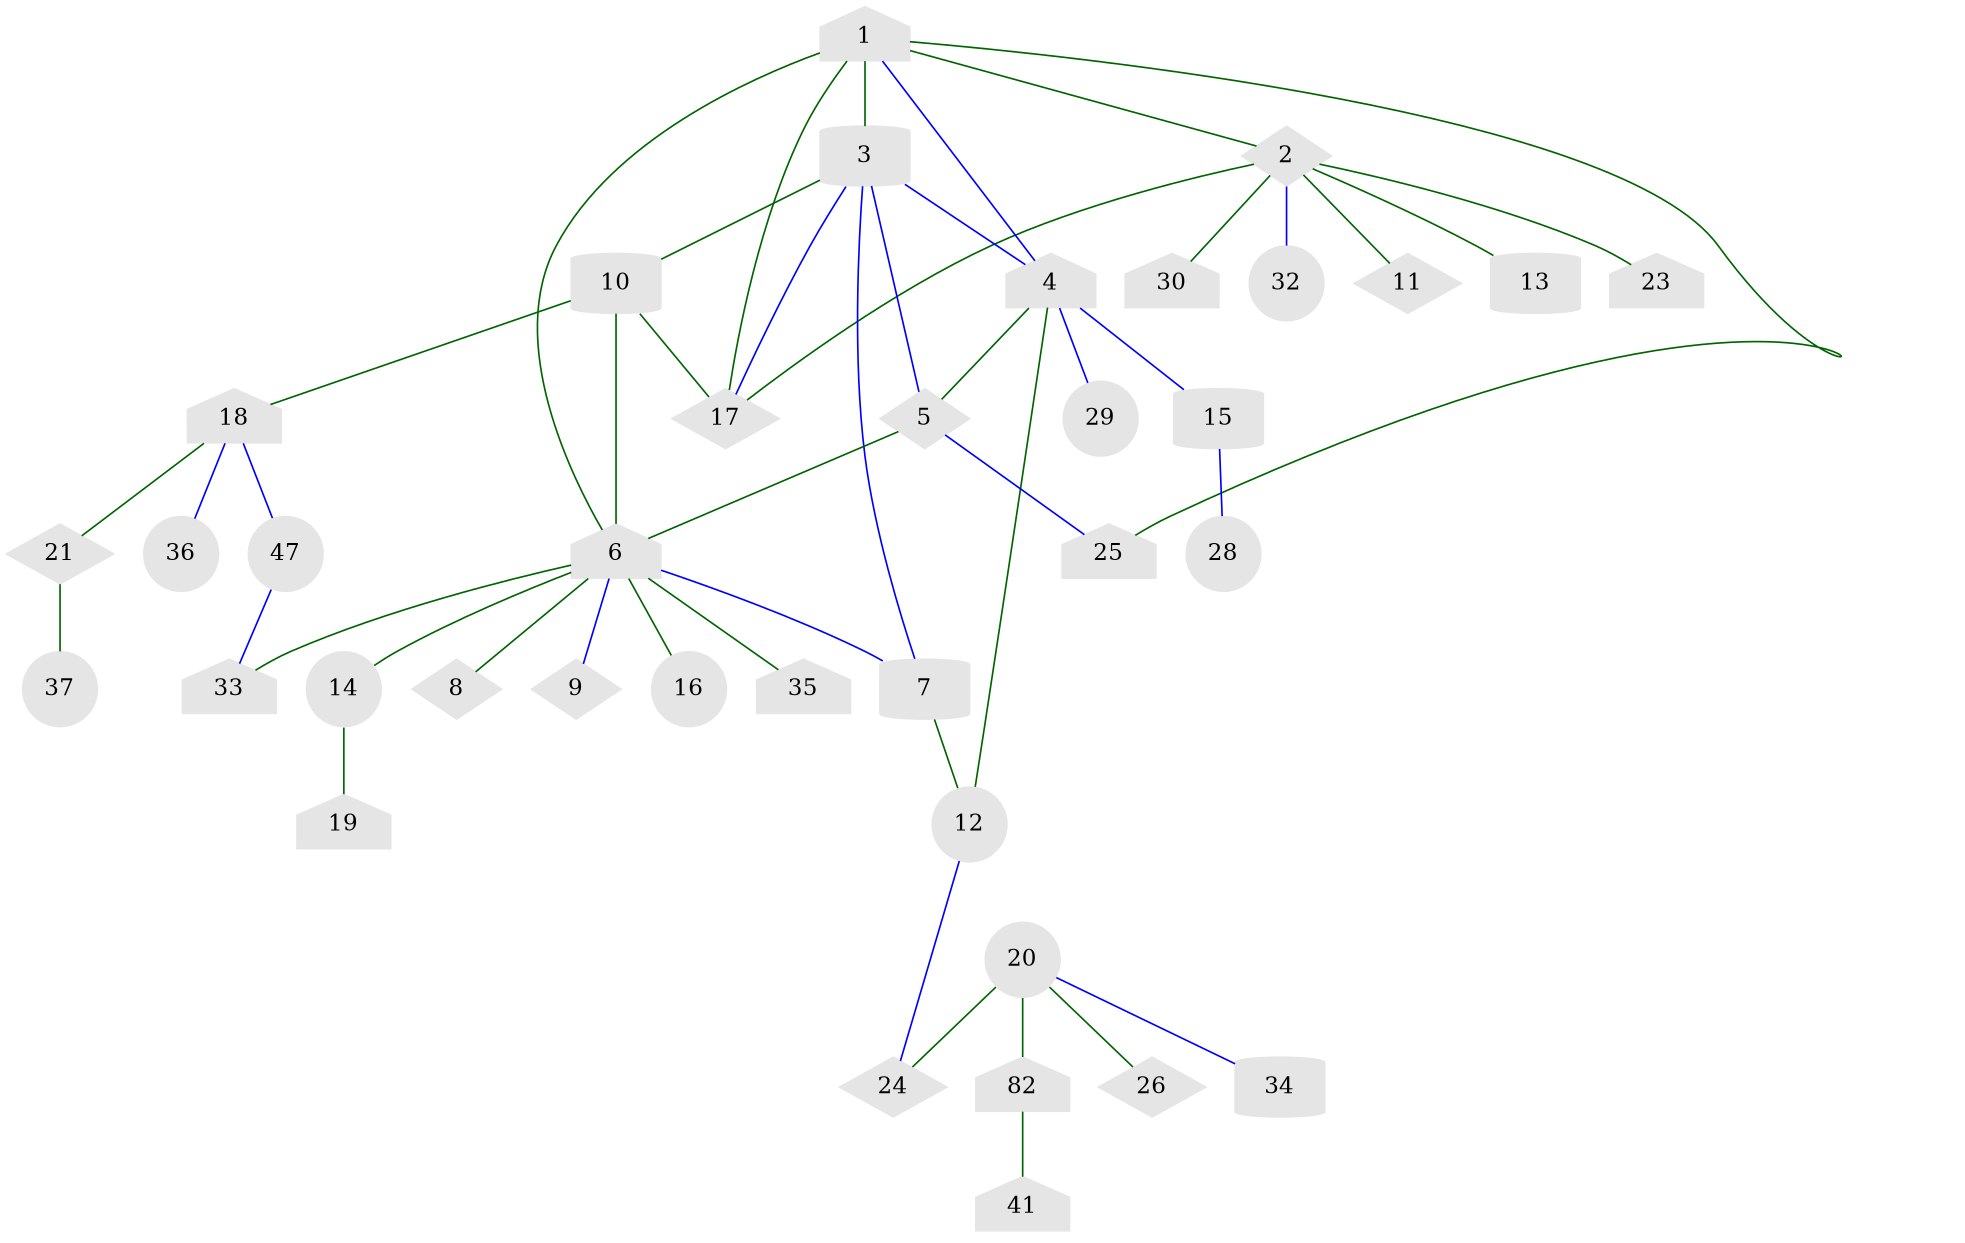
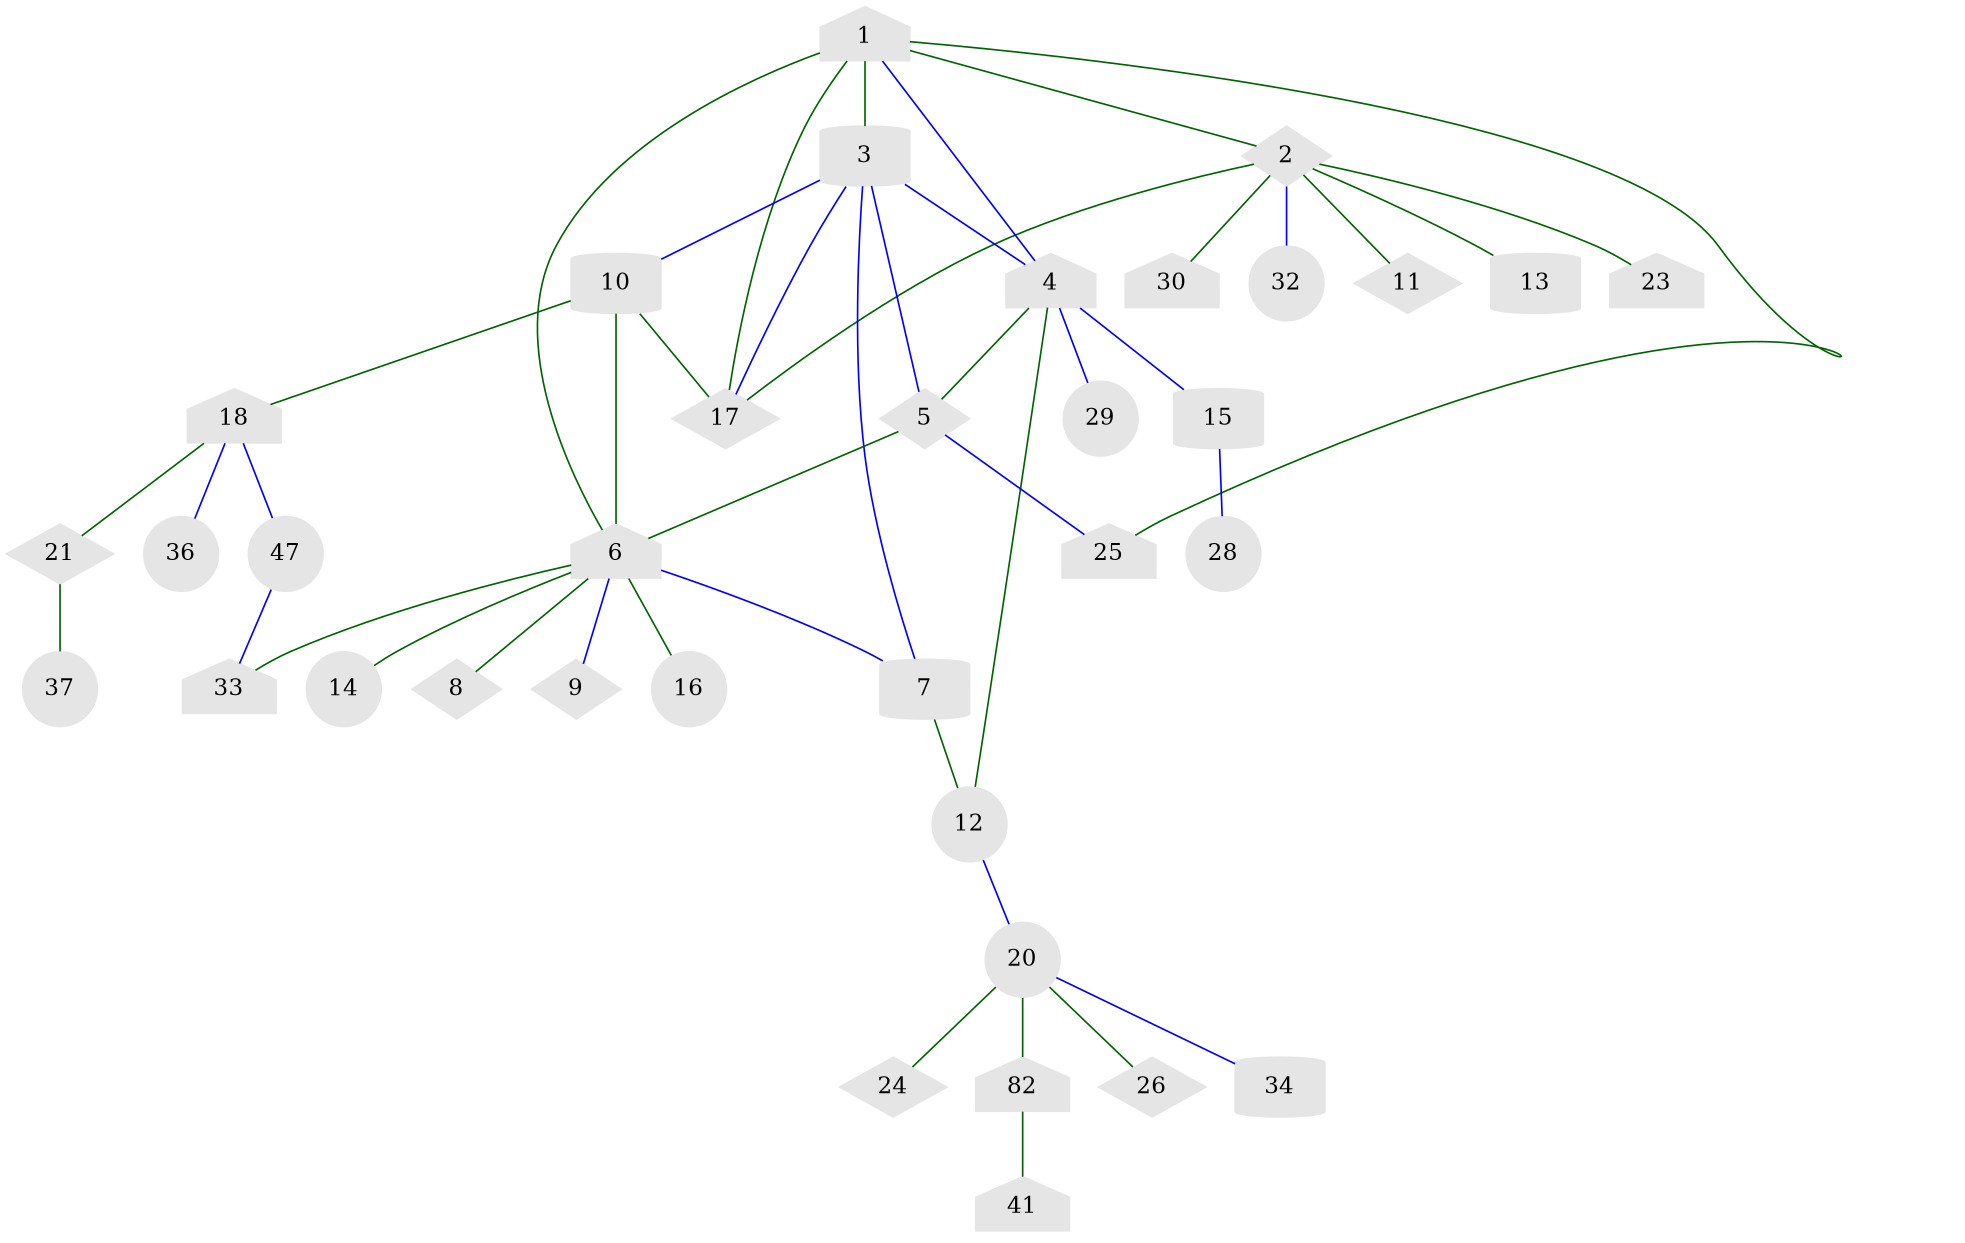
(741, 220) -> (741, 220)
(804, 689) -> none
(344, 824) -> none
(930, 961) -> (996, 892)
